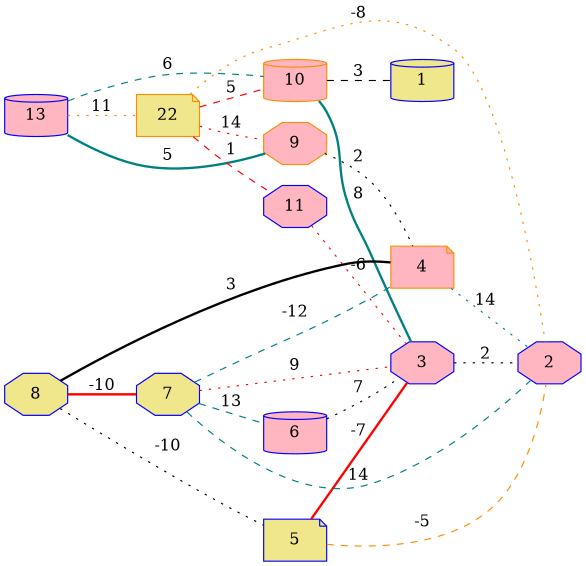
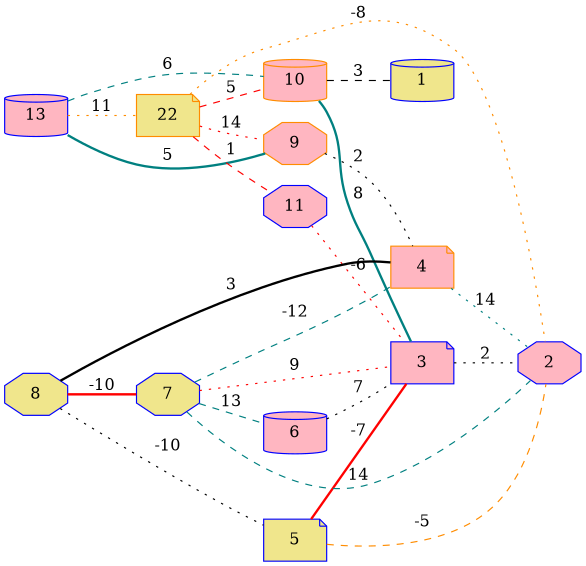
(422, 363) -> (422, 363)
